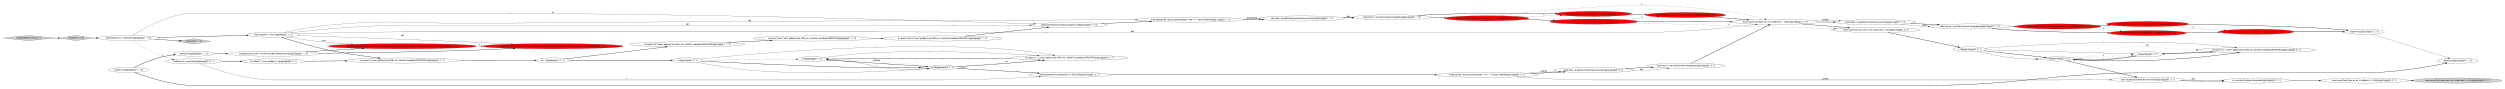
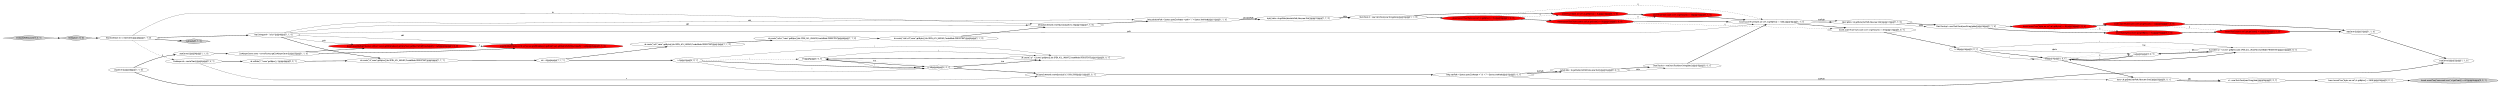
(2410, 46) -> (2407, 46)
(2058, 50) -> (2054, 50)
(877, 60) -> (875, 61)
